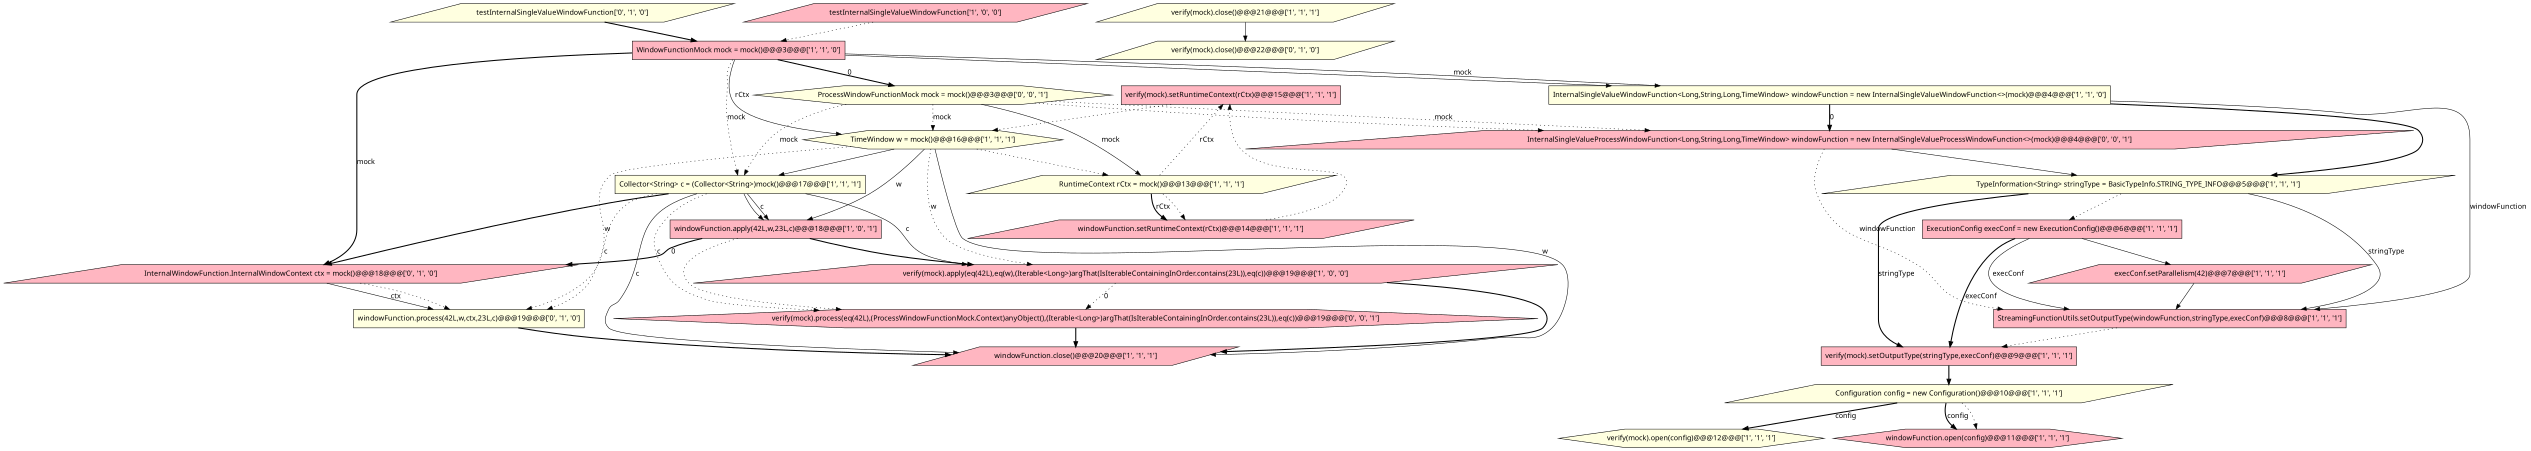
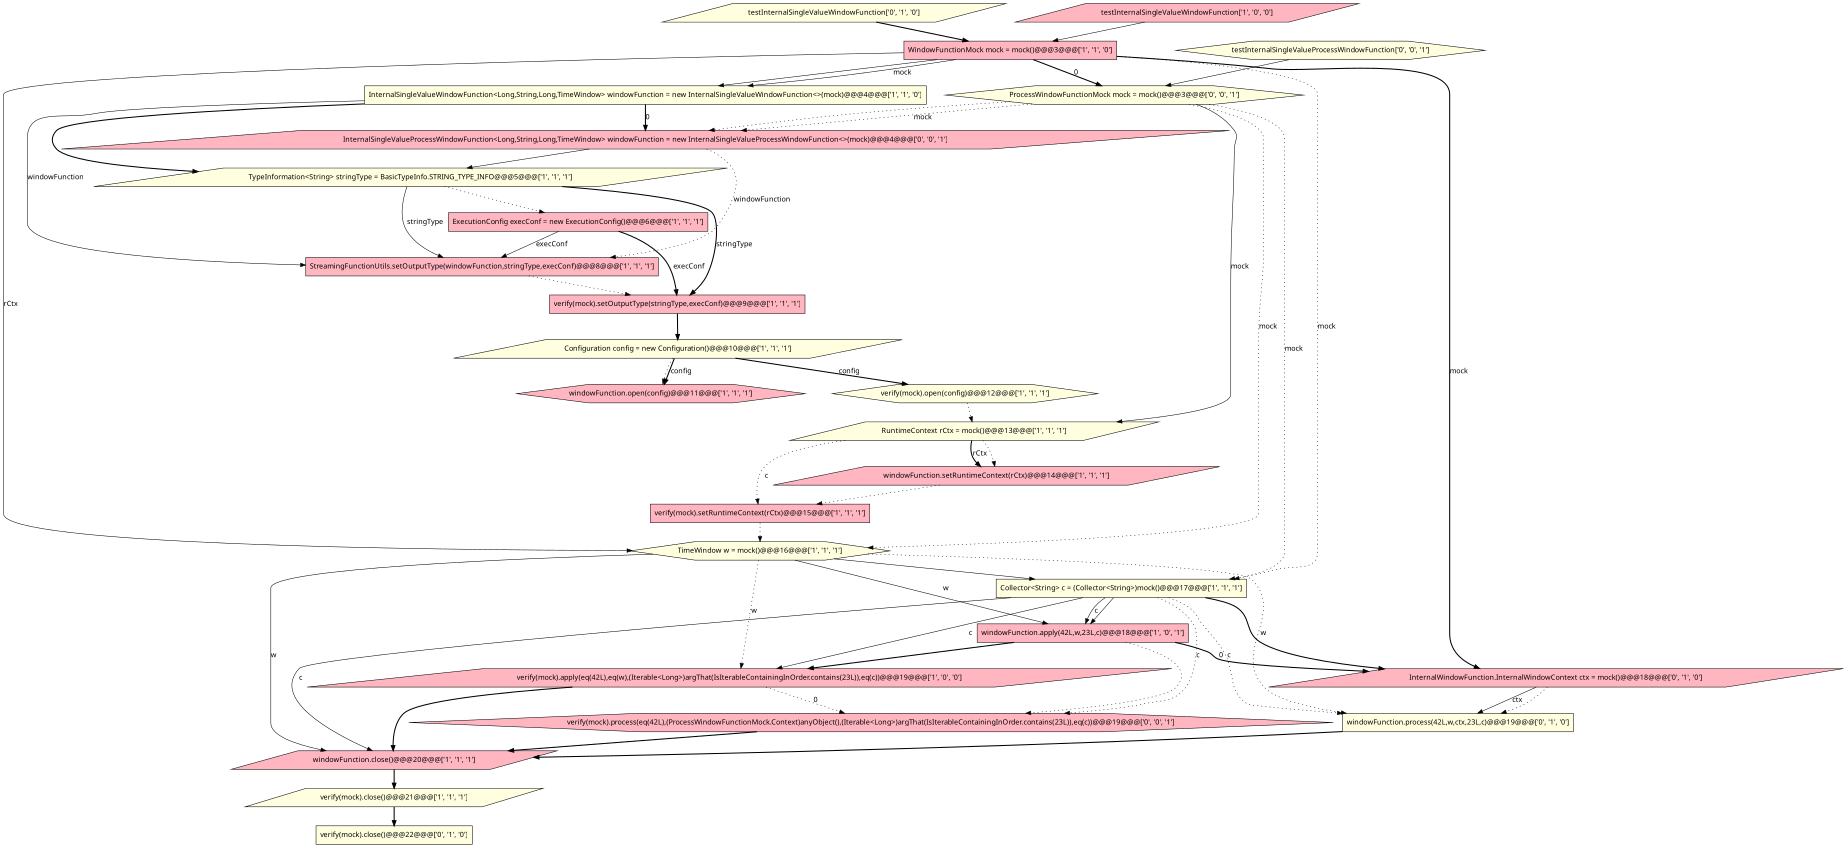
(1245, 29) -> (394, 814)
(830, 31) -> (1101, 31)
(1245, 50) -> (394, 835)
none -> (1330, 50)
(1207, 140) -> (766, 476)
(1040, 162) -> (969, 410)
(2200, 274) -> none
none -> (394, 776)
